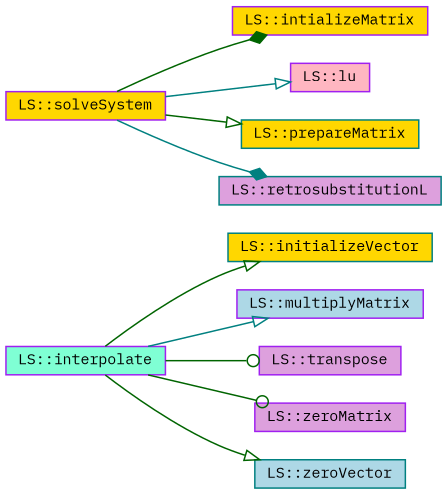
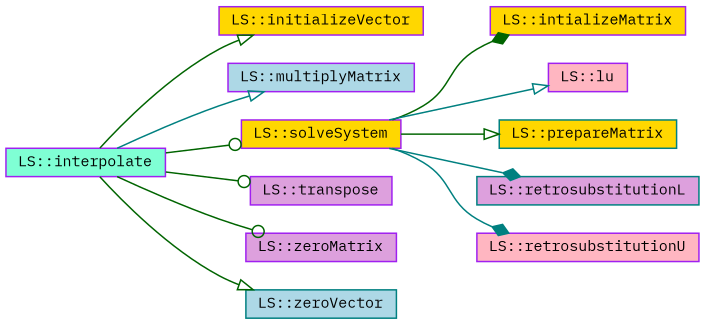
none -> (197, 149)
(330, 247) -> (321, 21)
none -> (588, 247)
